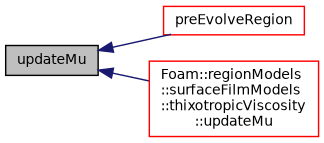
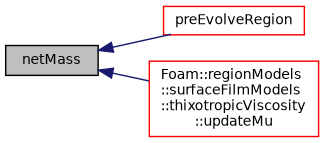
(52, 60) -> (52, 60)
